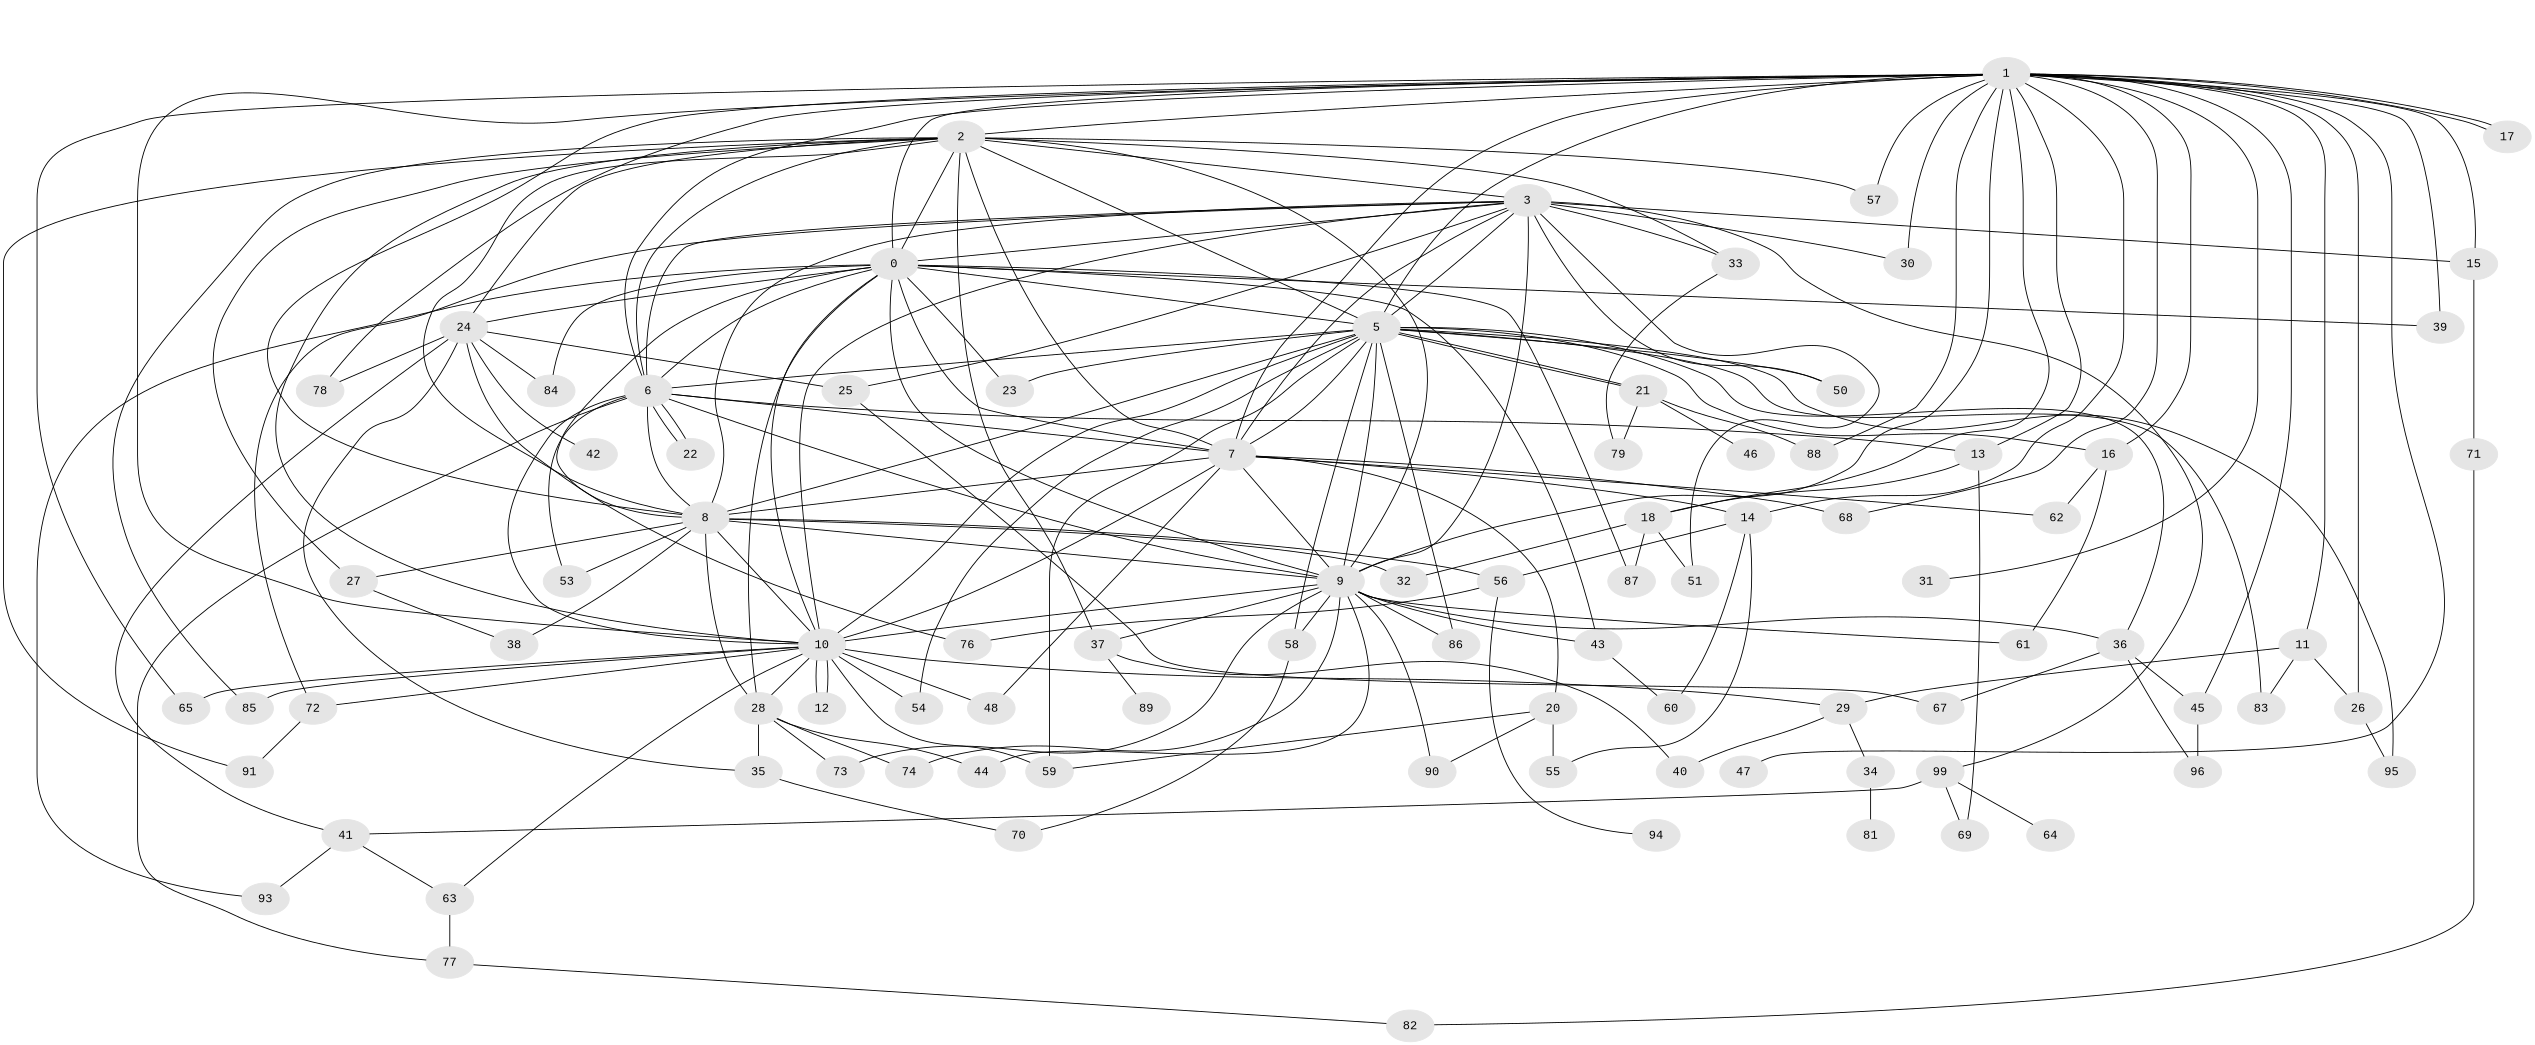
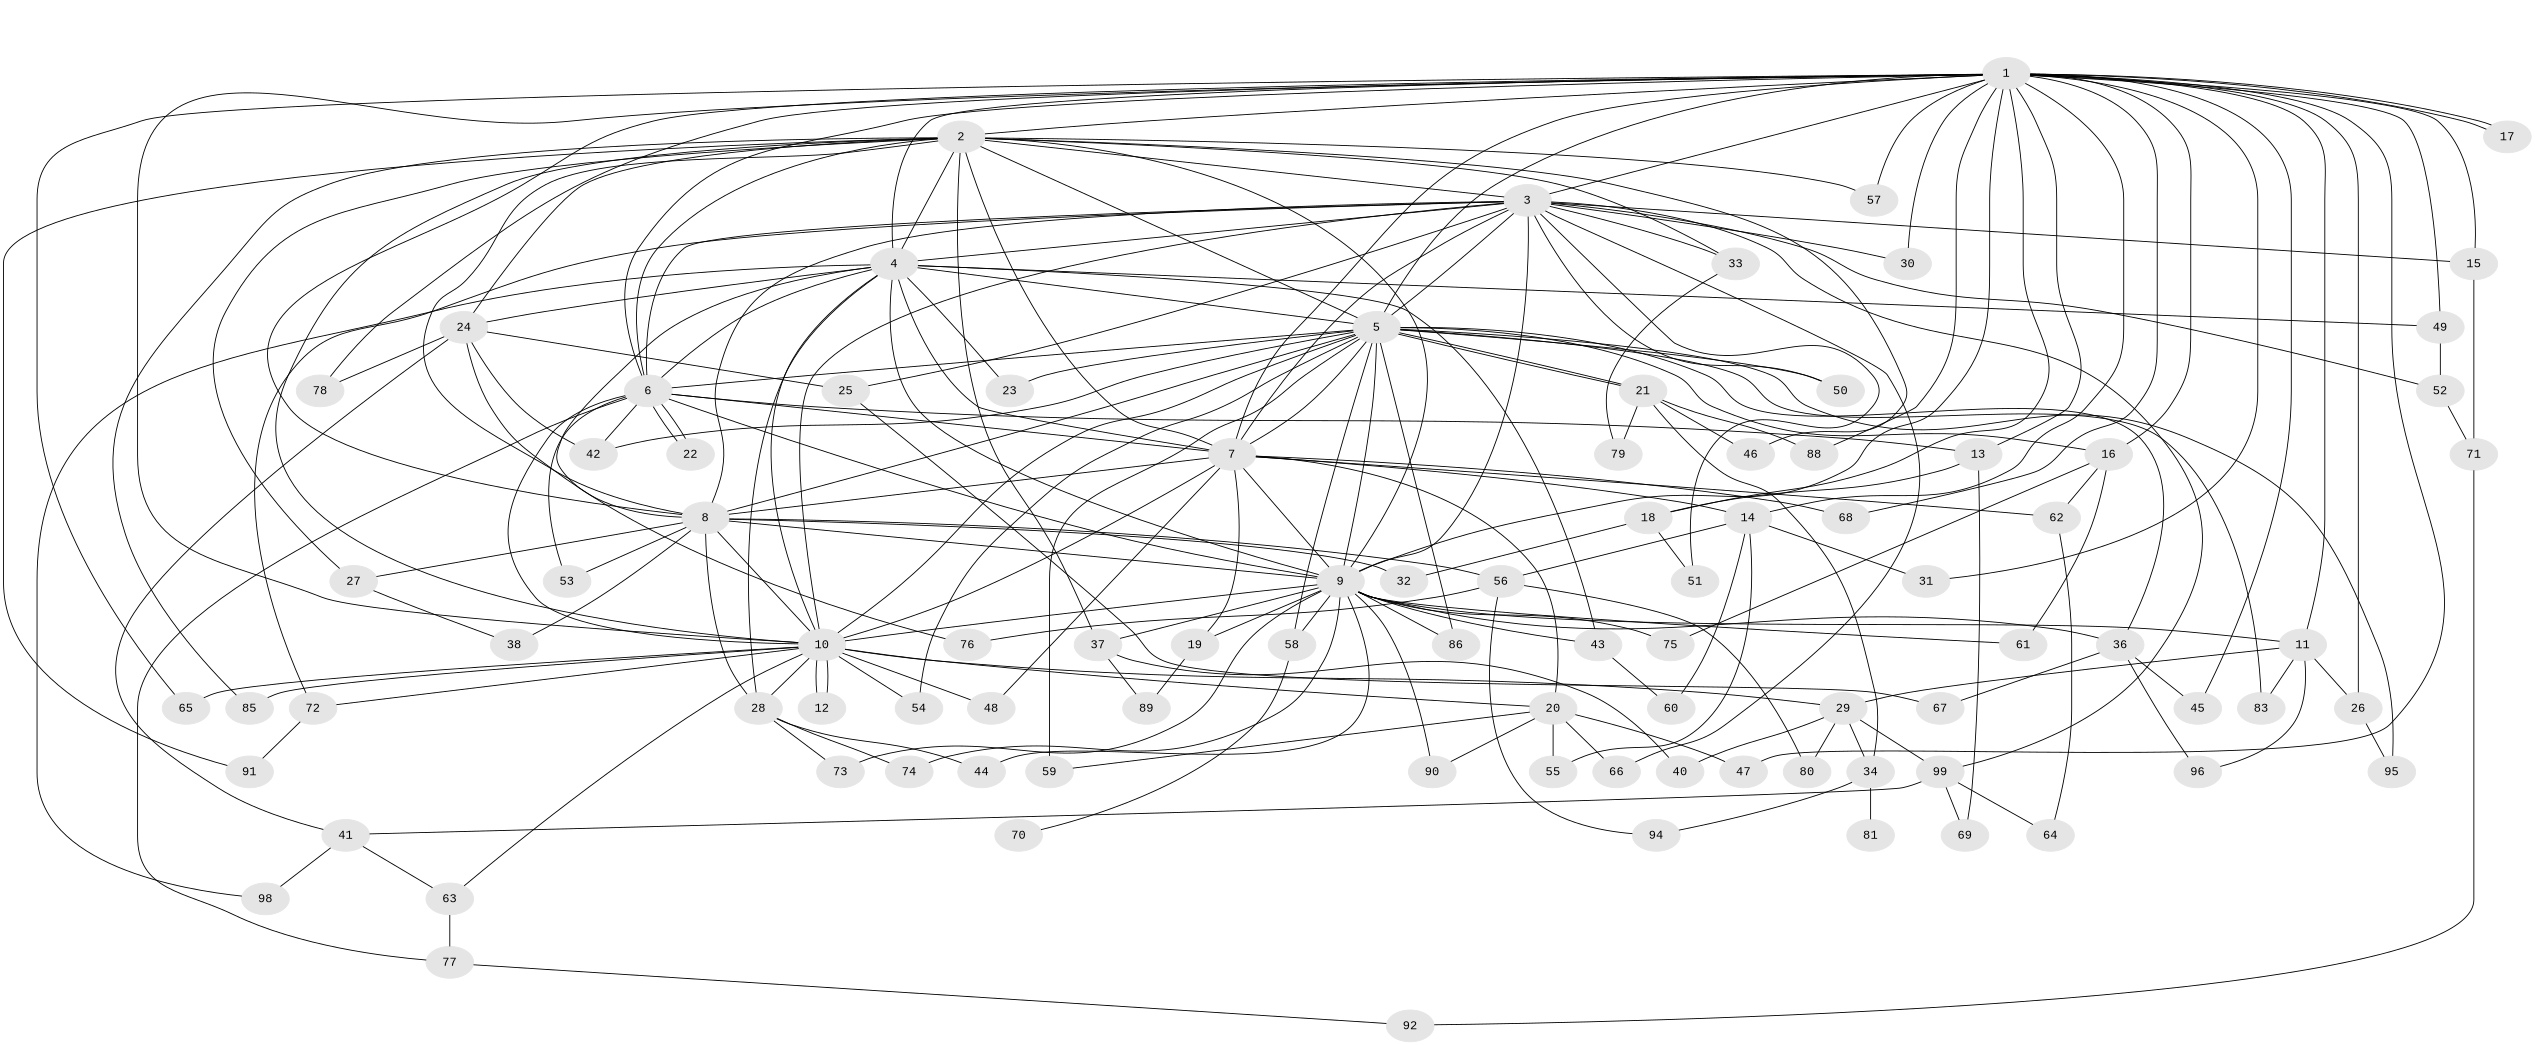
none -> (1767, 137)
none -> (1569, 177)
(894, 264) -> (894, 264)
(2440, 327) -> (2440, 327)
(551, 391) -> none
none -> (2440, 391)
none -> (1026, 409)
(655, 462) -> (621, 423)
none -> (1837, 550)
none -> (1825, 556)
(1632, 581) -> none
none -> (1818, 624)
none -> (1195, 645)
none -> (1670, 645)
none -> (2072, 677)
(916, 738) -> (1187, 683)
none -> (1659, 738)
none -> (1892, 740)
(2198, 740) -> (2287, 732)
(758, 772) -> none
none -> (1617, 772)
none -> (1807, 772)
none -> (1767, 810)
(265, 899) -> (265, 899)
(1410, 1026) -> (1410, 1026)
